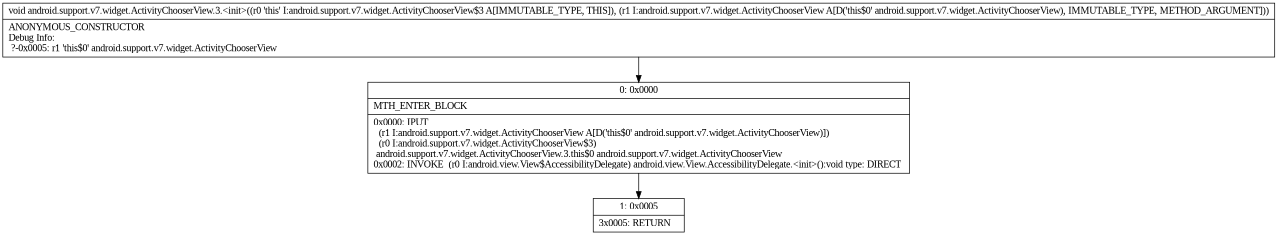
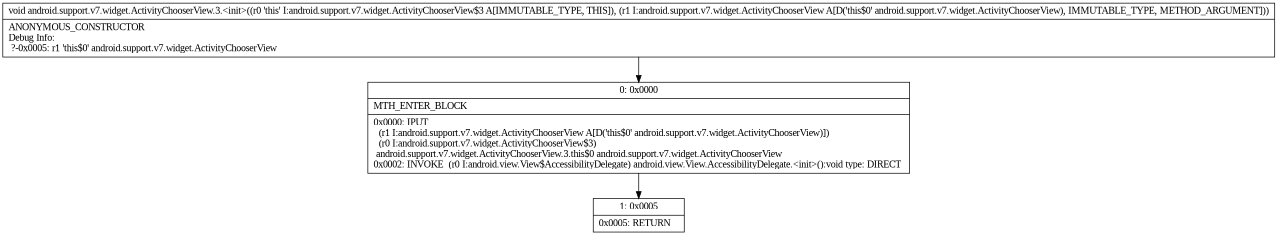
(639, 223) -> (639, 223)
